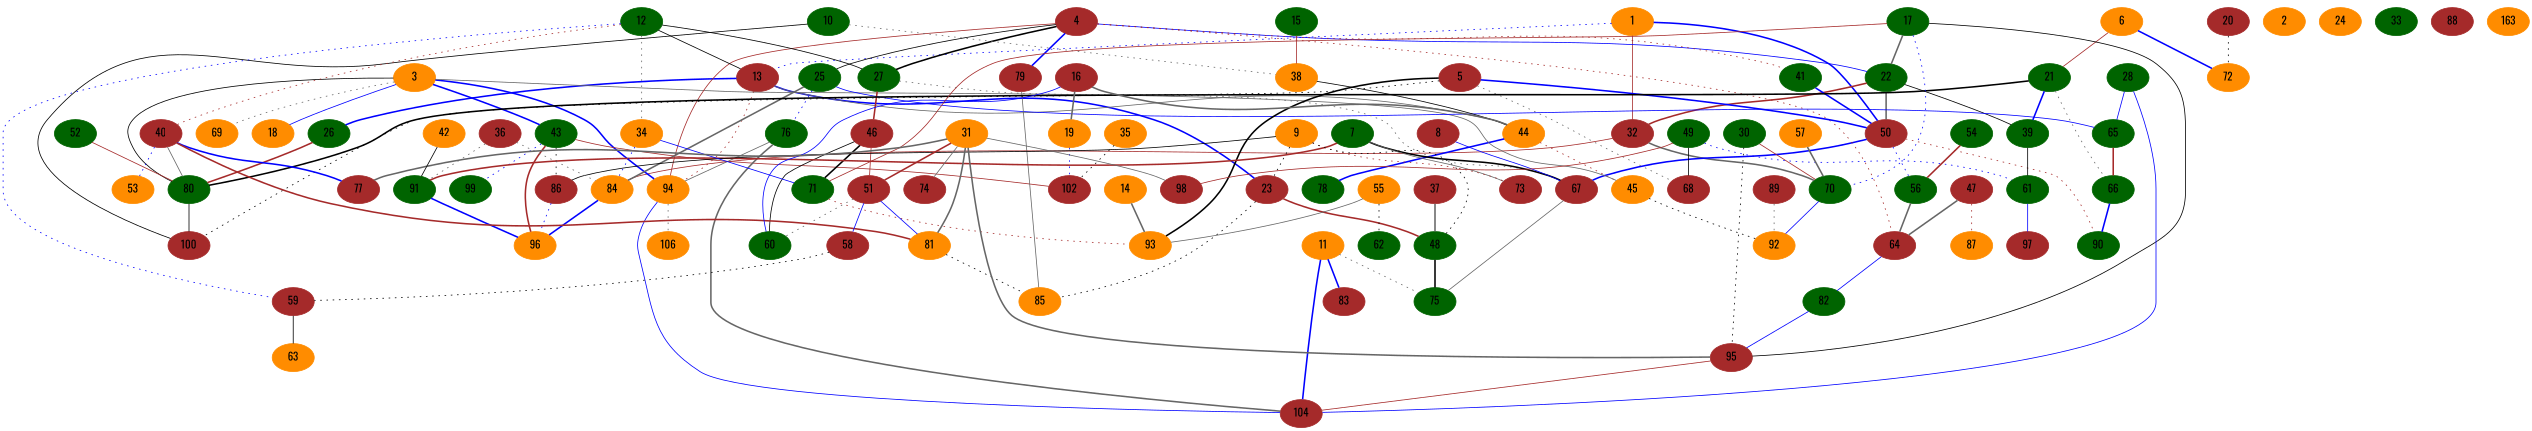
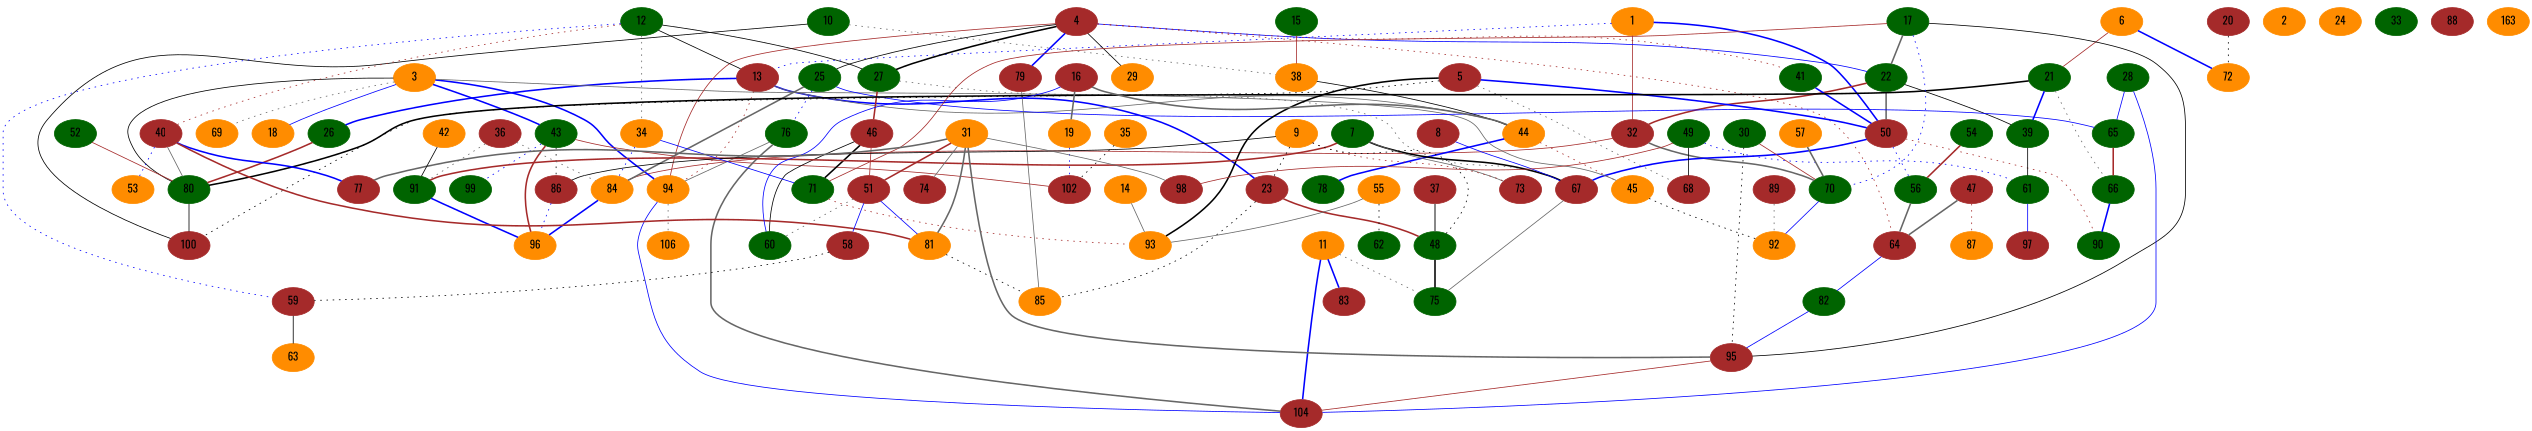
none -> (1132, 78)
(1138, 218) -> (1138, 218)
